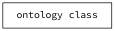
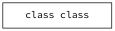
(57, 15) -> (57, 15)
